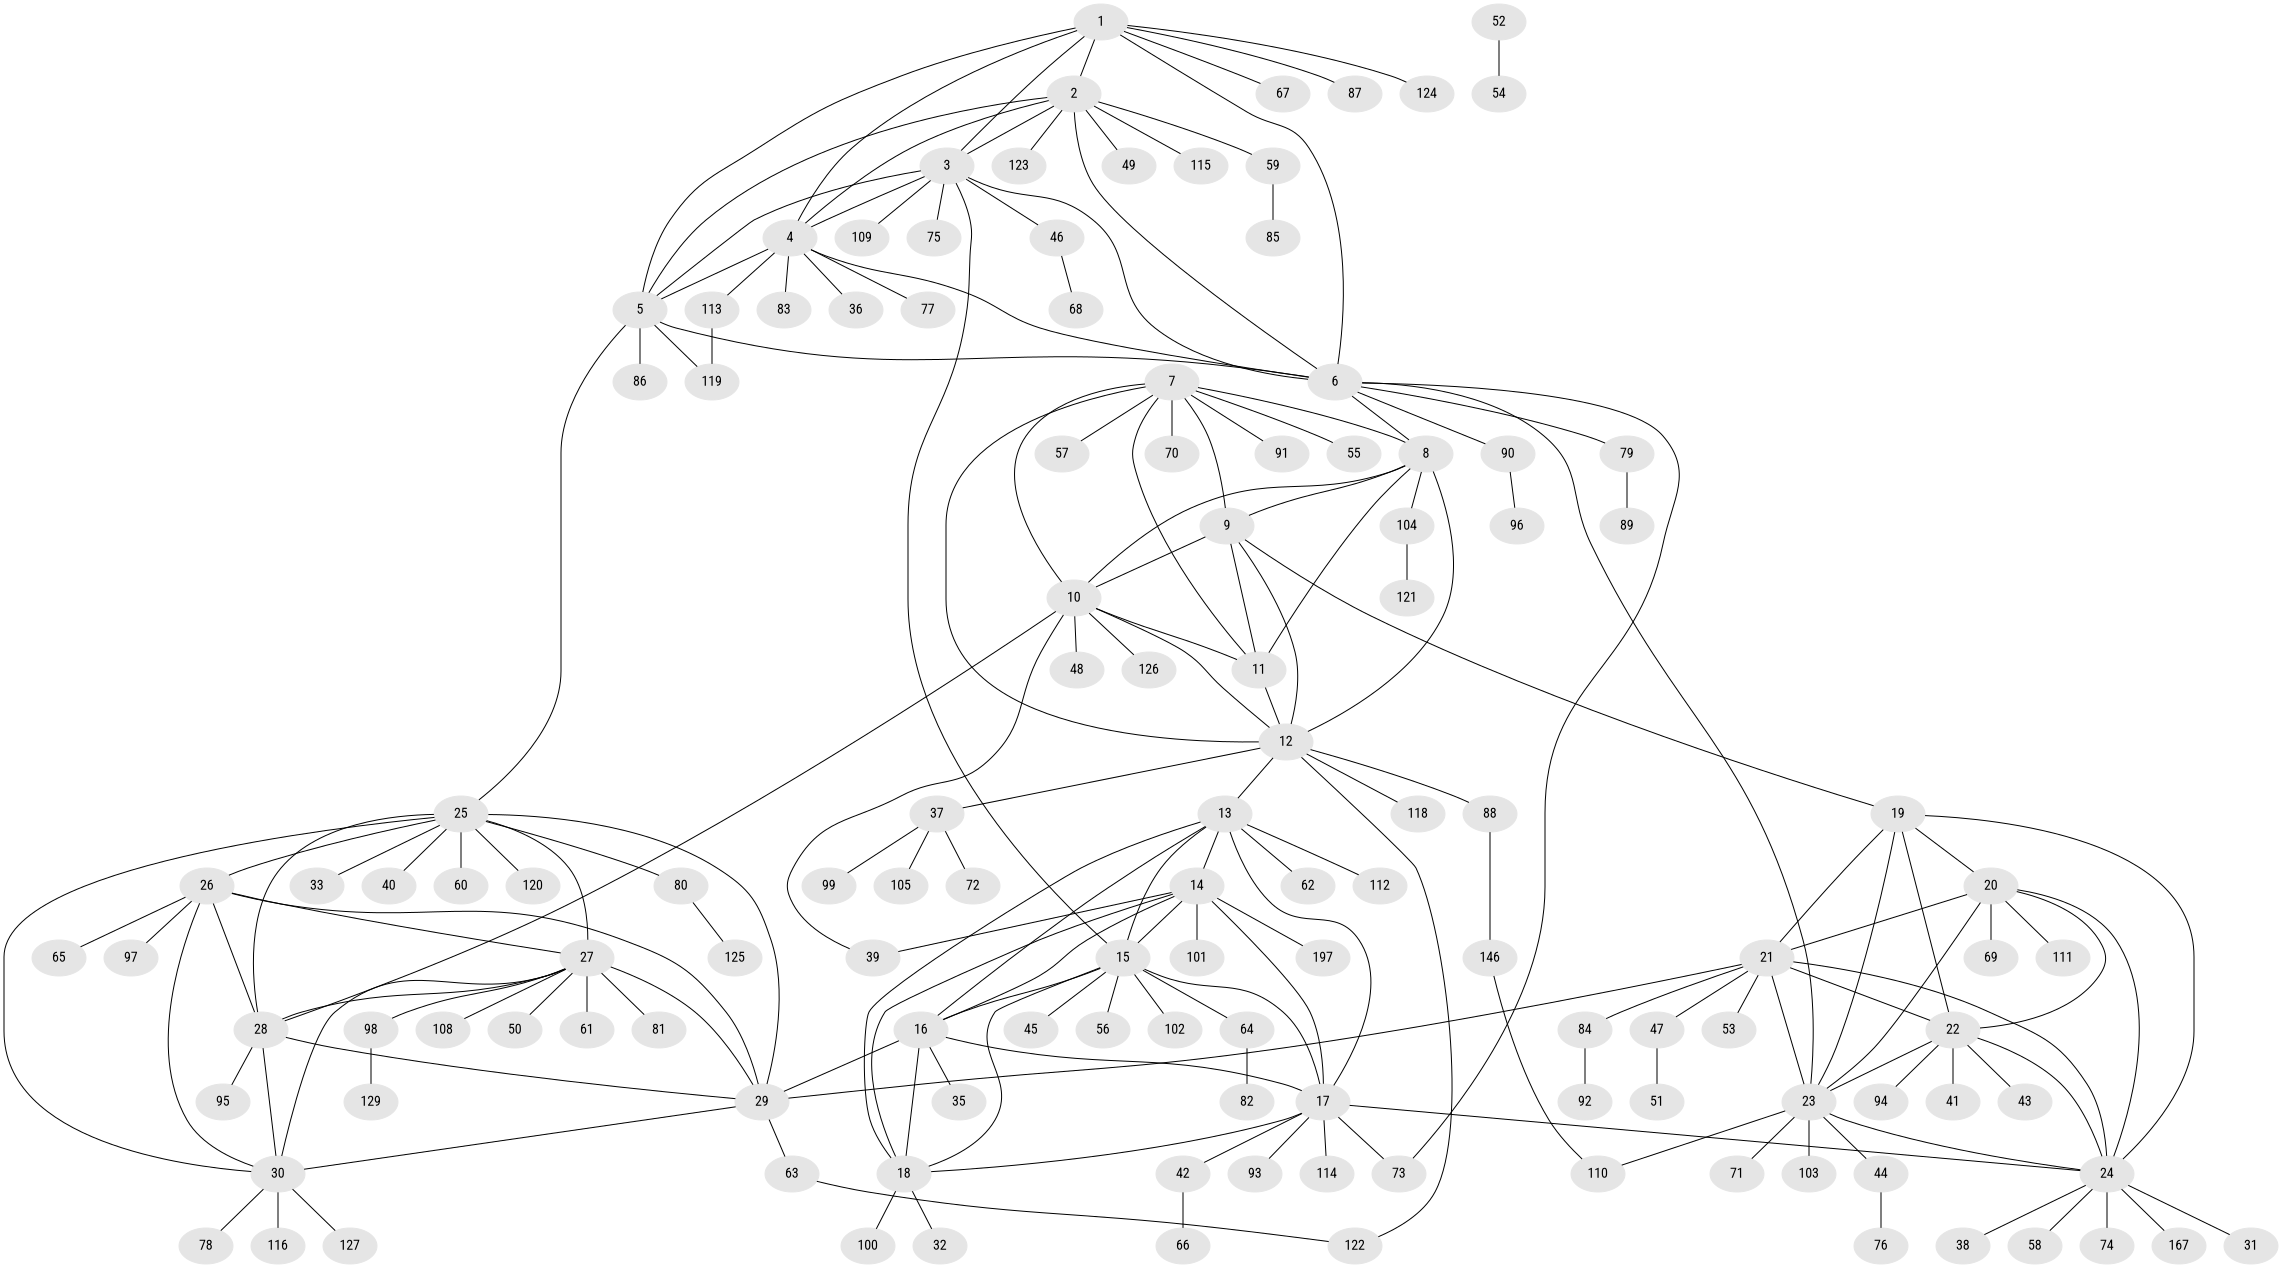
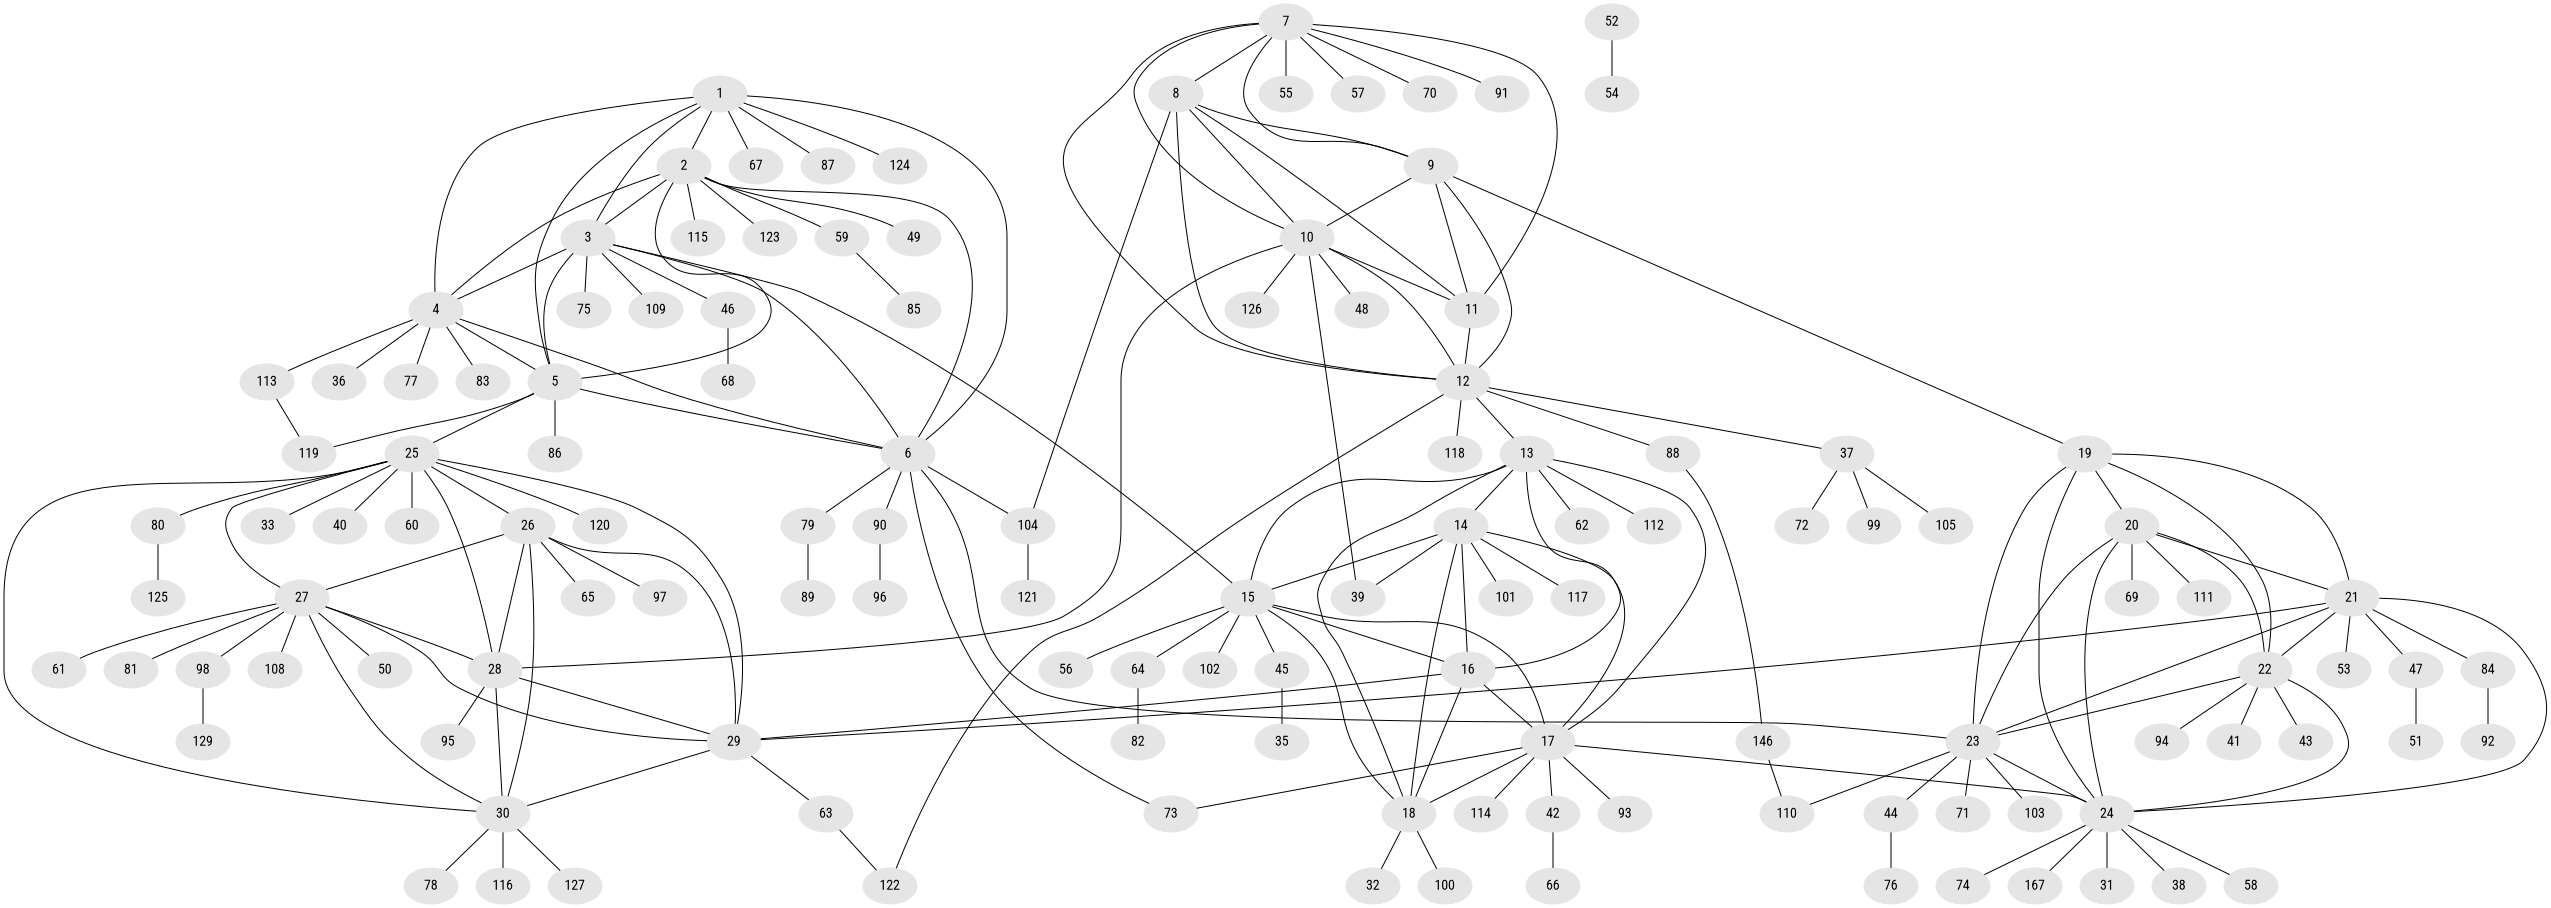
(1381, 418) -> (968, 490)
(1323, 958) -> (1578, 598)
(940, 1066) -> (1282, 700)
